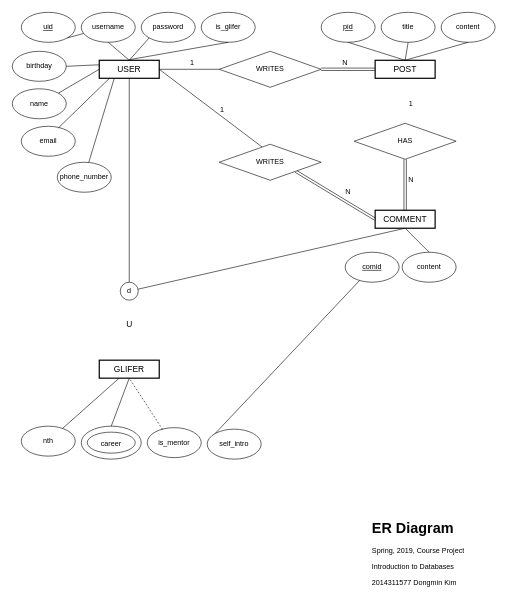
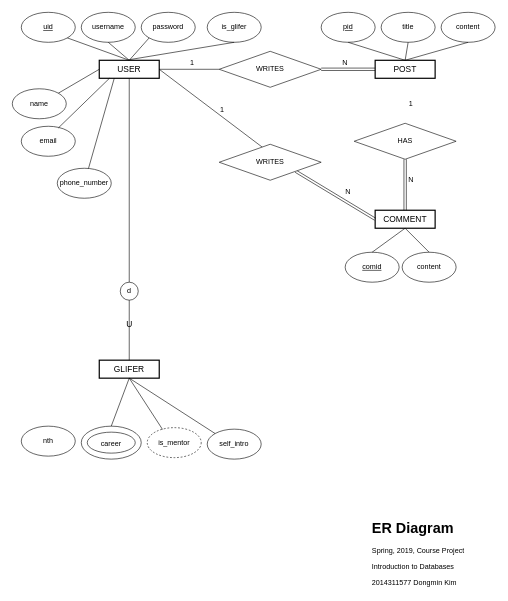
(228, 27) -> (234, 27)
(76, 36) -> (96, 48)
(39, 66) -> none
(83, 66) -> none
(84, 177) -> (84, 183)
(271, 259) -> (388, 241)
(287, 357) -> (174, 407)
(91, 403) -> (129, 330)
(147, 406) -> (147, 406)
(174, 443) -> (174, 443)
